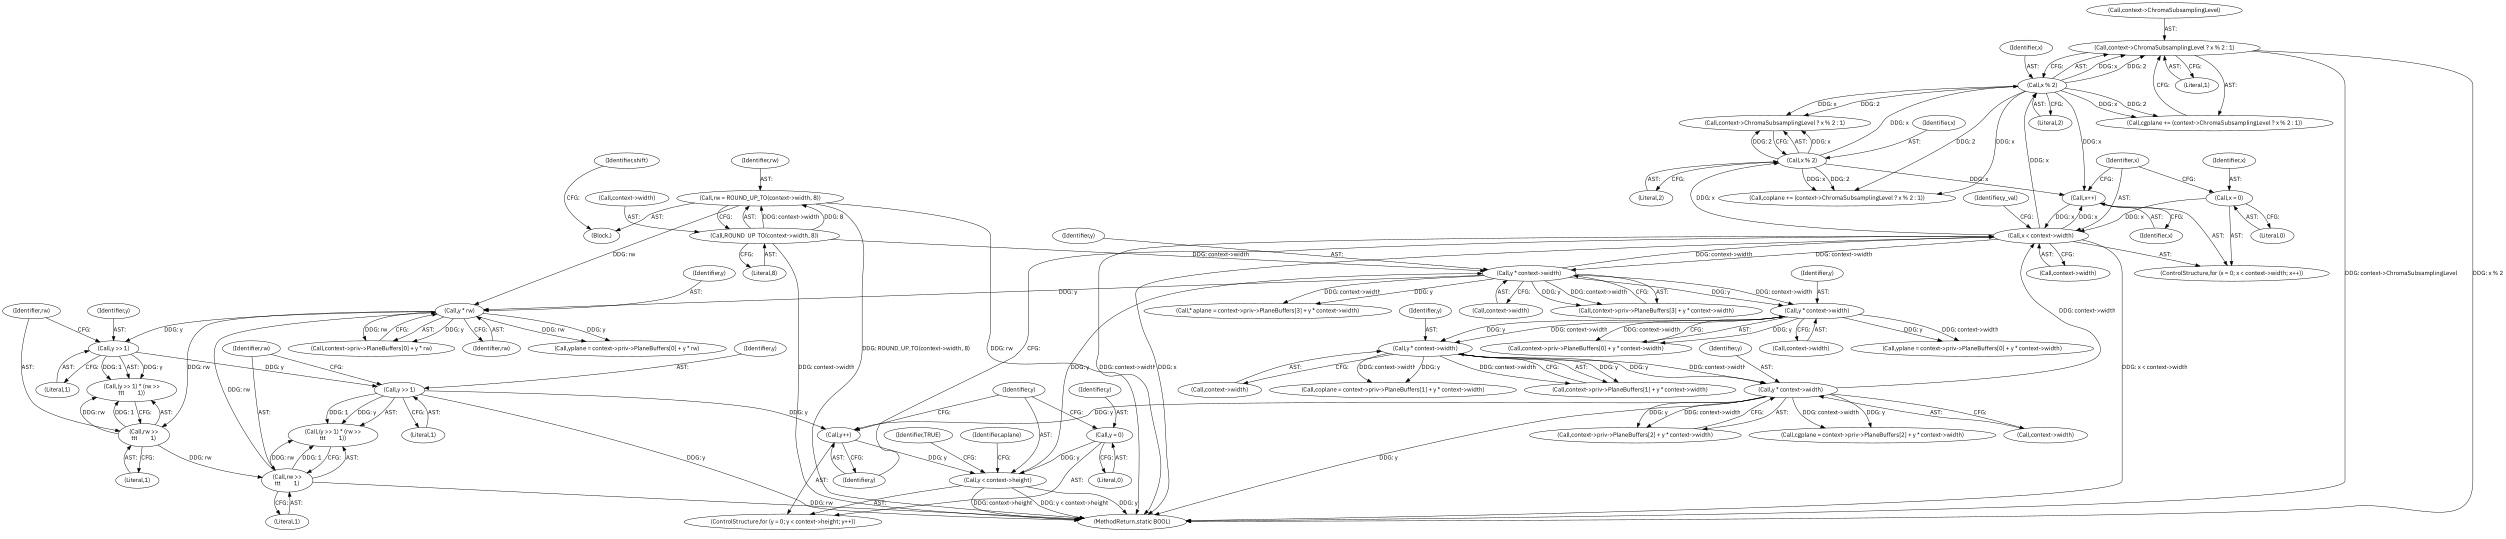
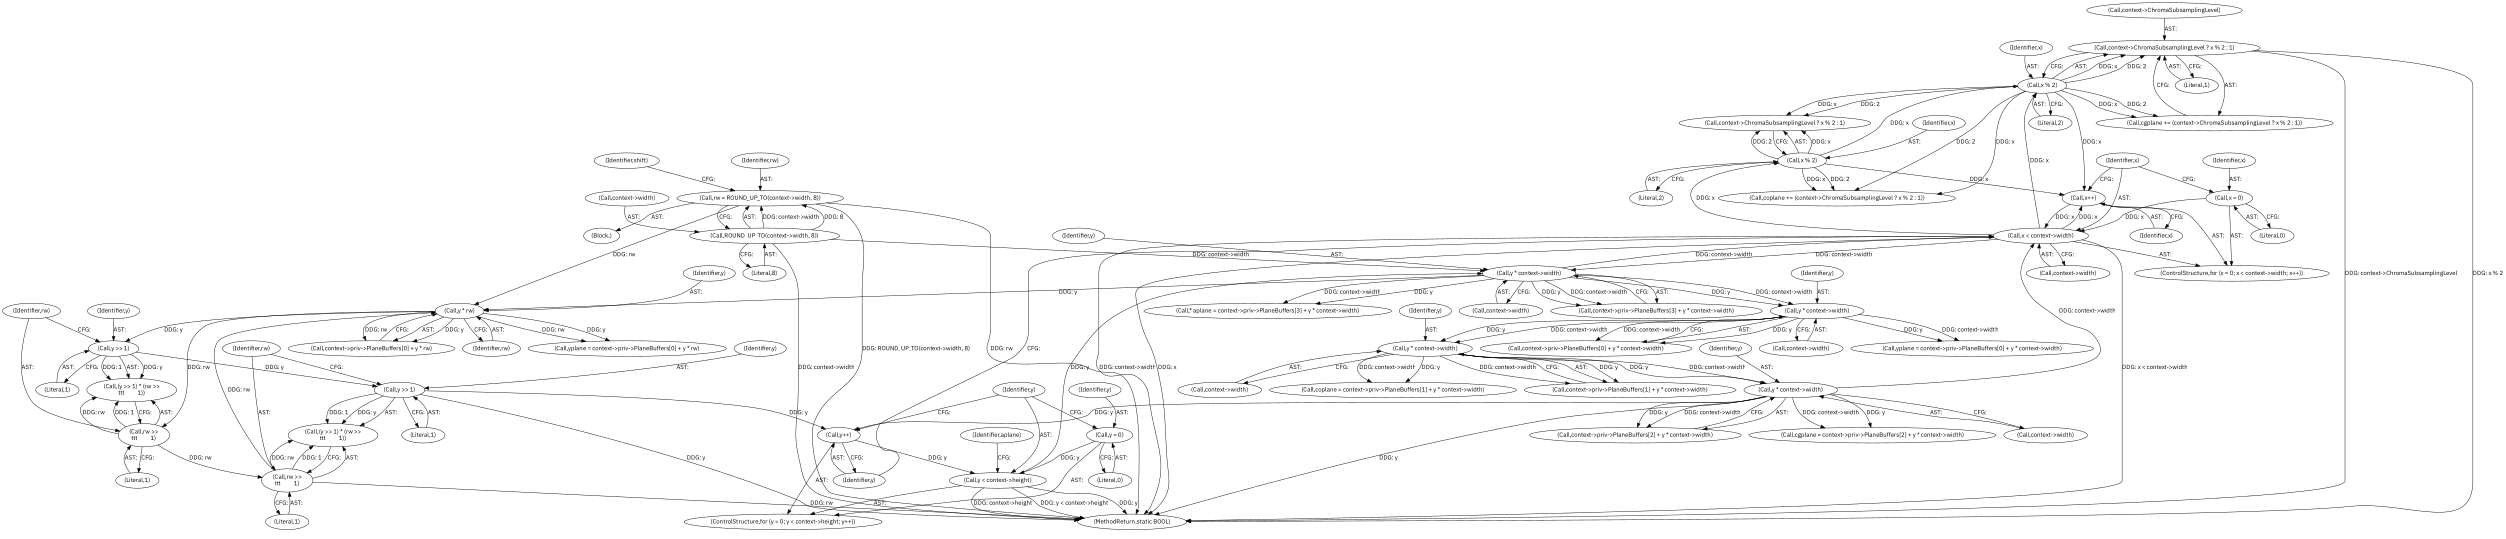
(566, 191) -> (689, 178)
(1996, 198) -> none
(918, 435) -> none
